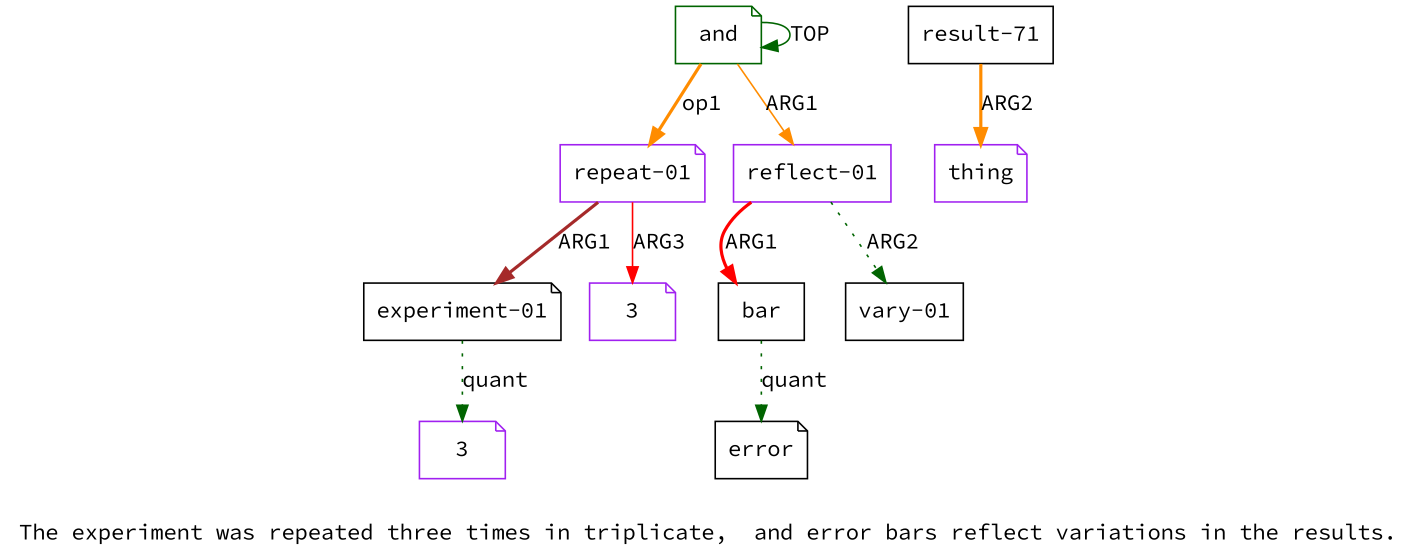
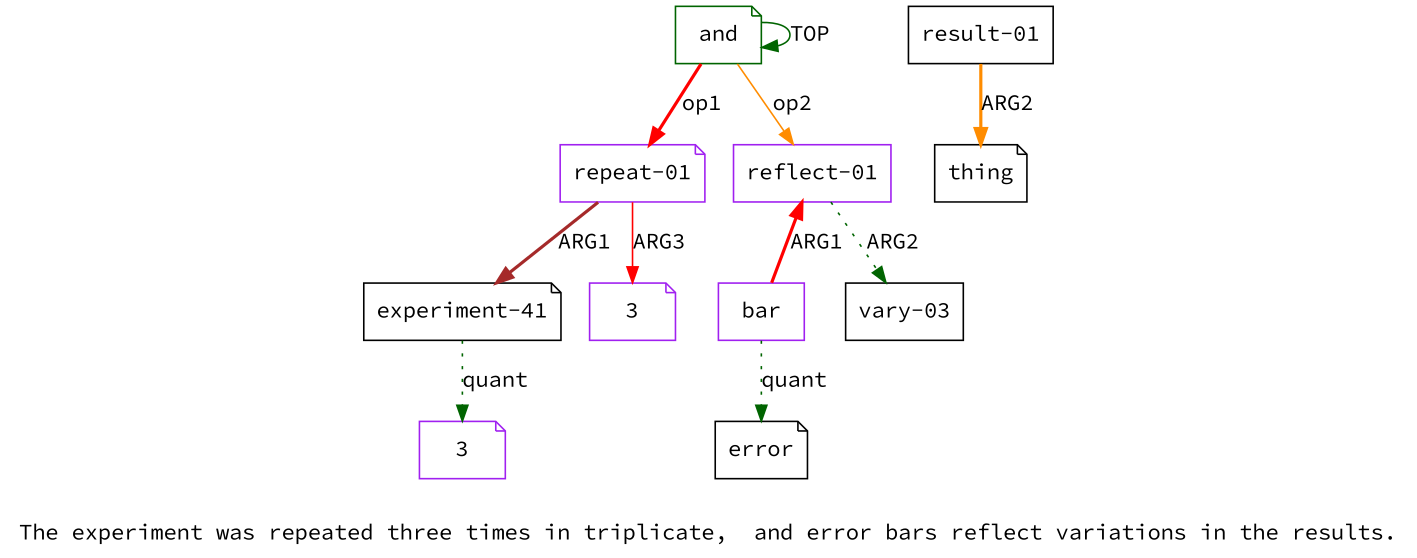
(981, 35) -> (981, 35)
(680, 97) -> (680, 97)
(792, 104) -> (792, 104)
(981, 173) -> (981, 173)
(725, 231) -> (784, 250)
(462, 312) -> (462, 312)
(761, 312) -> (761, 312)
(904, 312) -> (904, 312)
